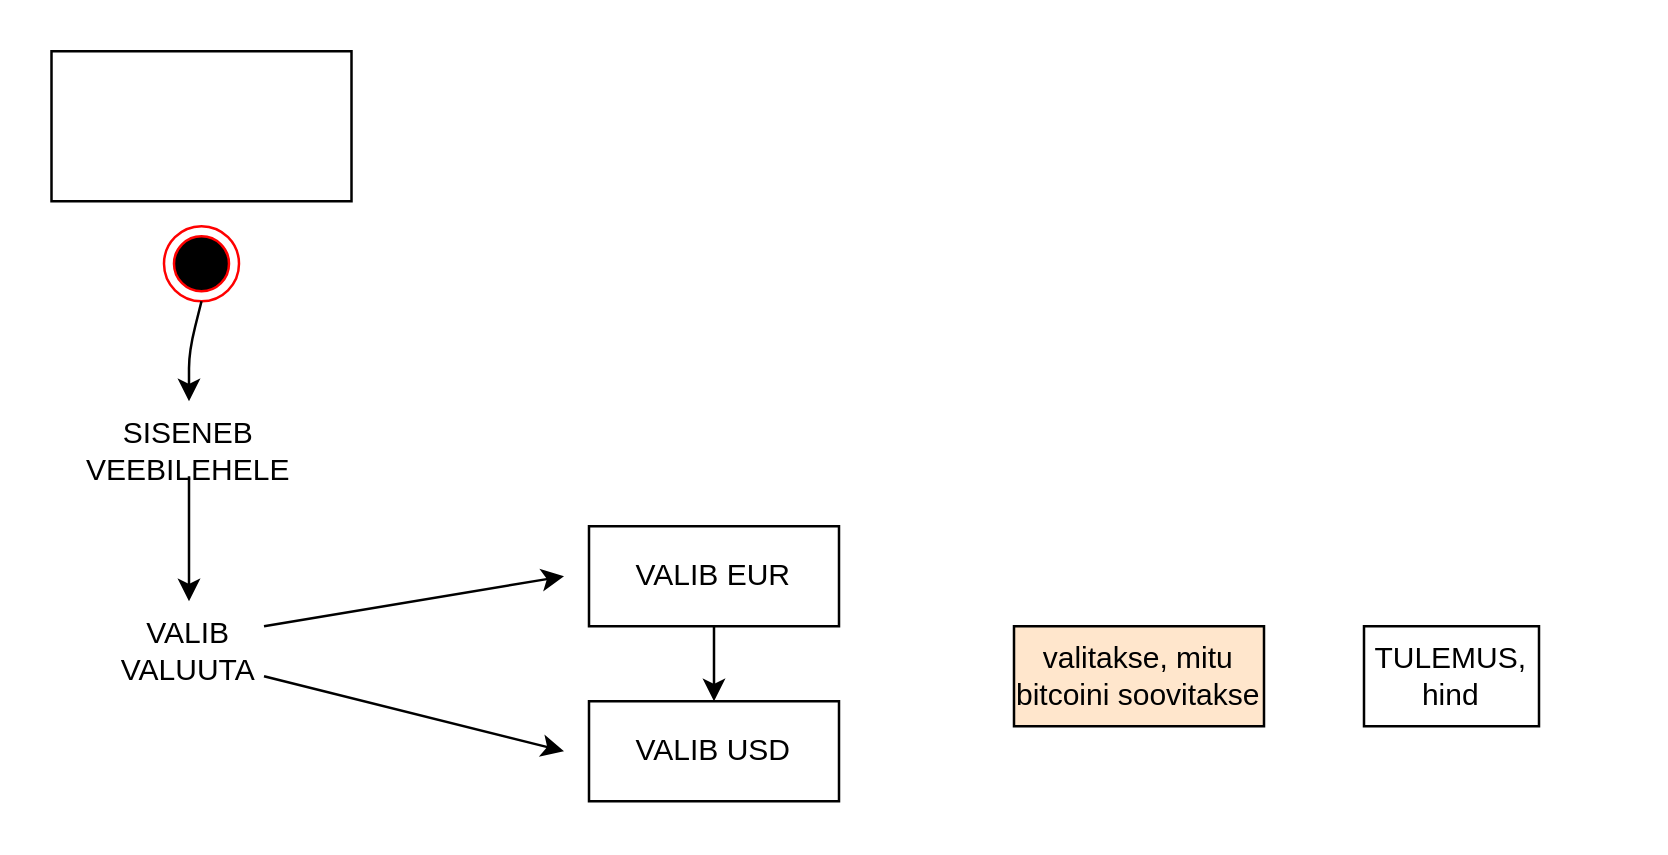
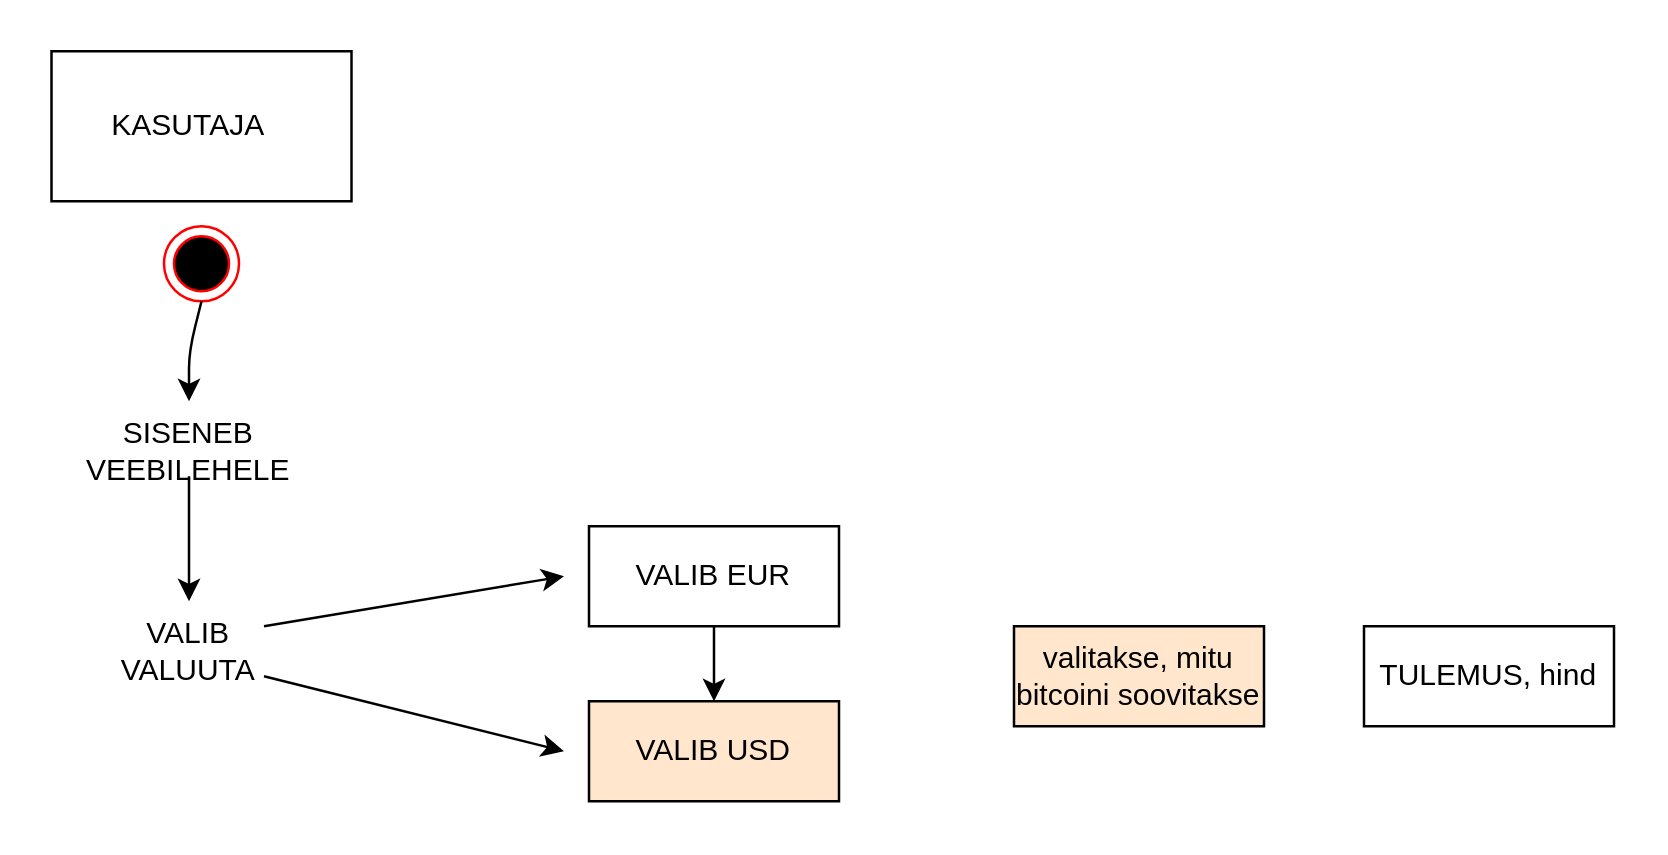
none -> (189, 126)
(1451, 676) -> (1489, 676)
(714, 751) -> (714, 751)
